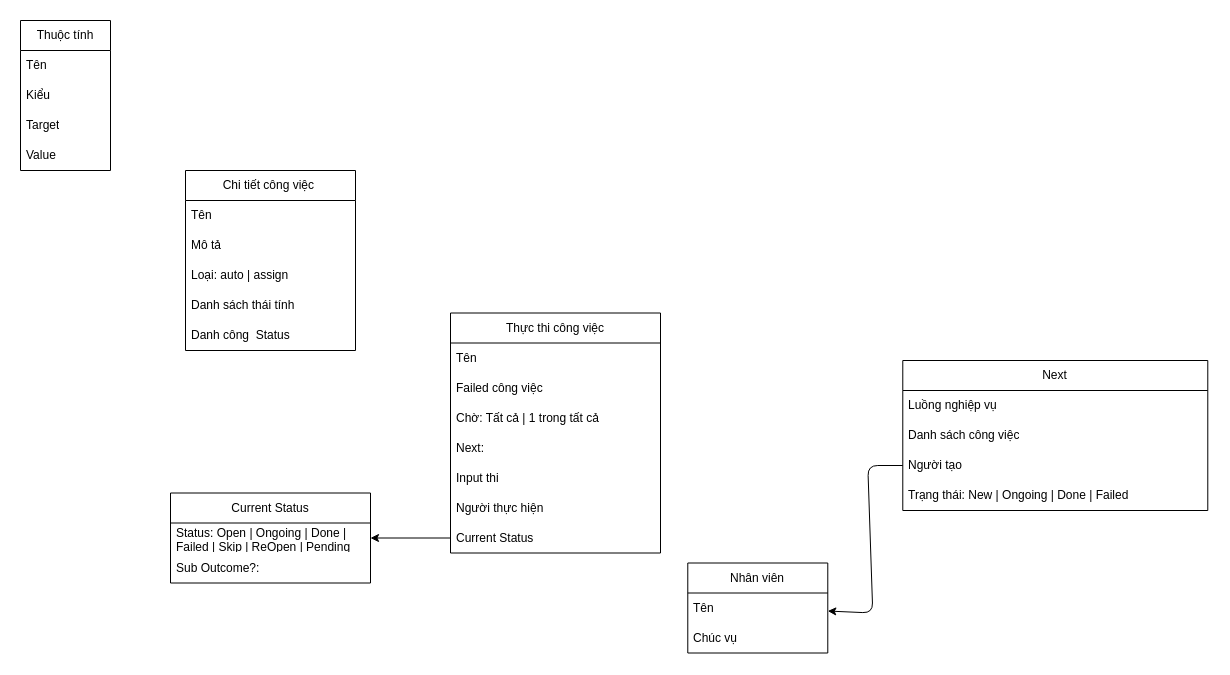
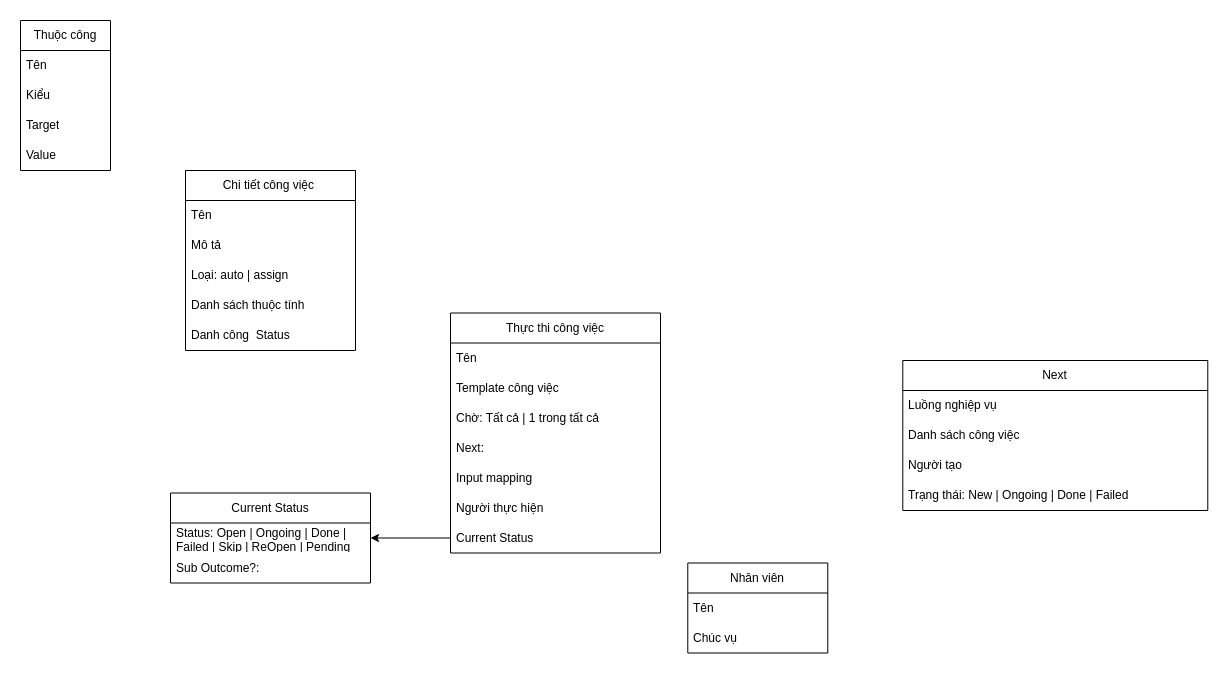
(66, 36) -> (66, 36)
(249, 306) -> (254, 306)
(502, 389) -> (511, 389)
(484, 479) -> (497, 479)
(870, 542) -> none
